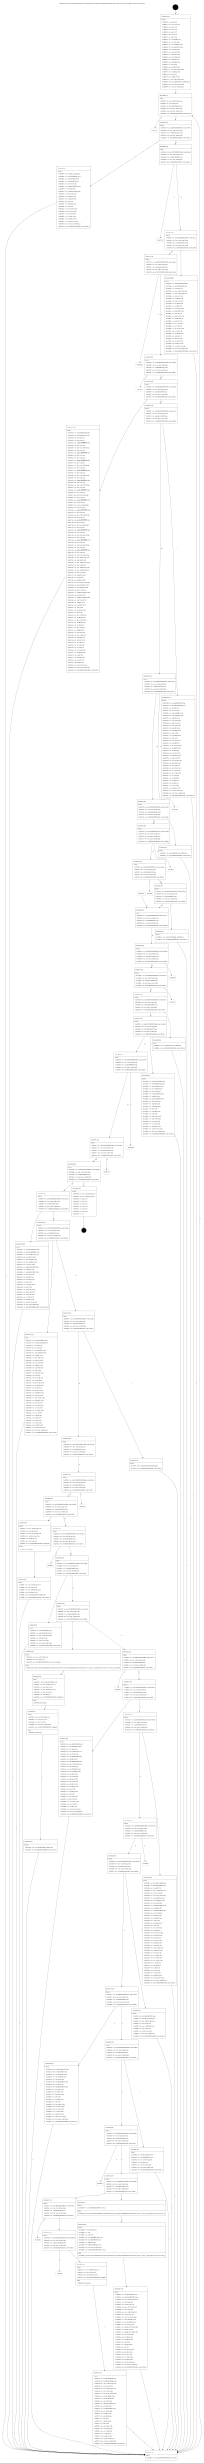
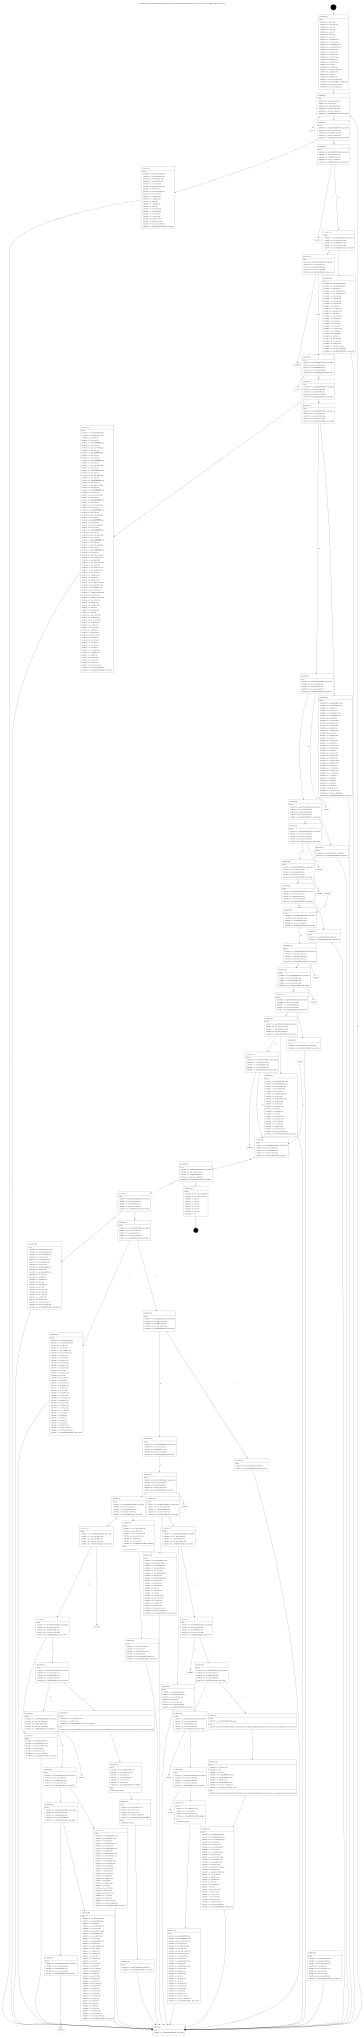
(107, 1163) -> (302, 1106)
(124, 1864) -> none
